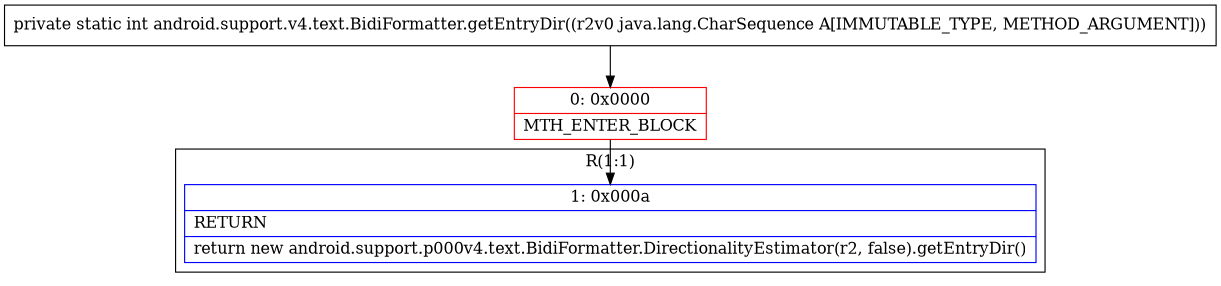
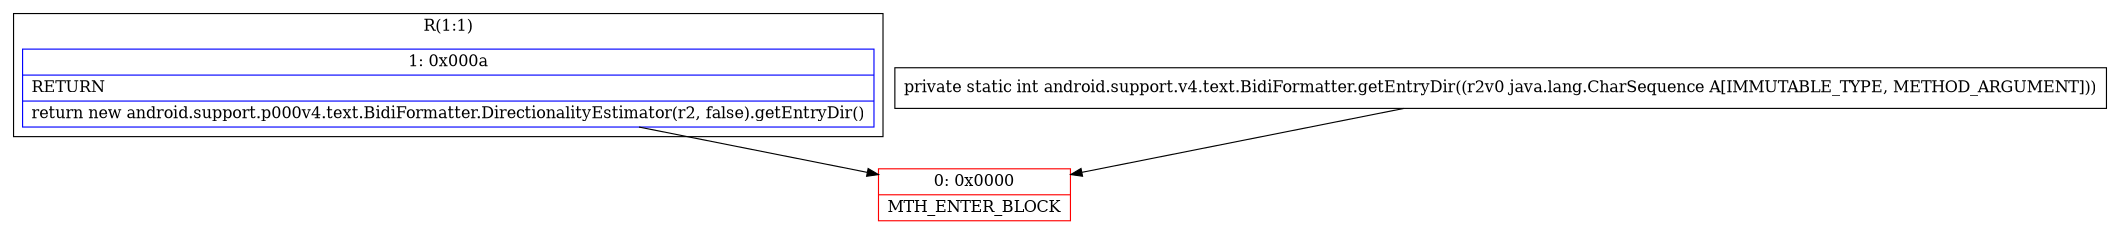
(610, 156) -> (753, 150)
